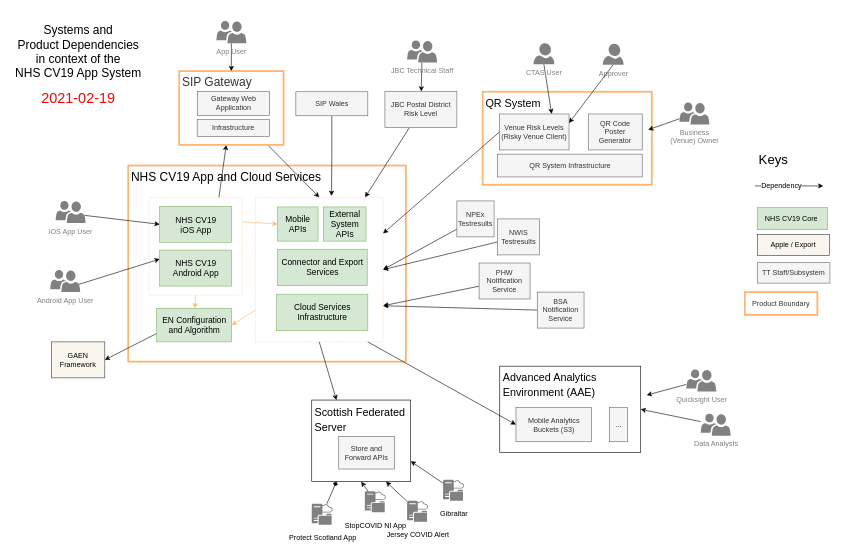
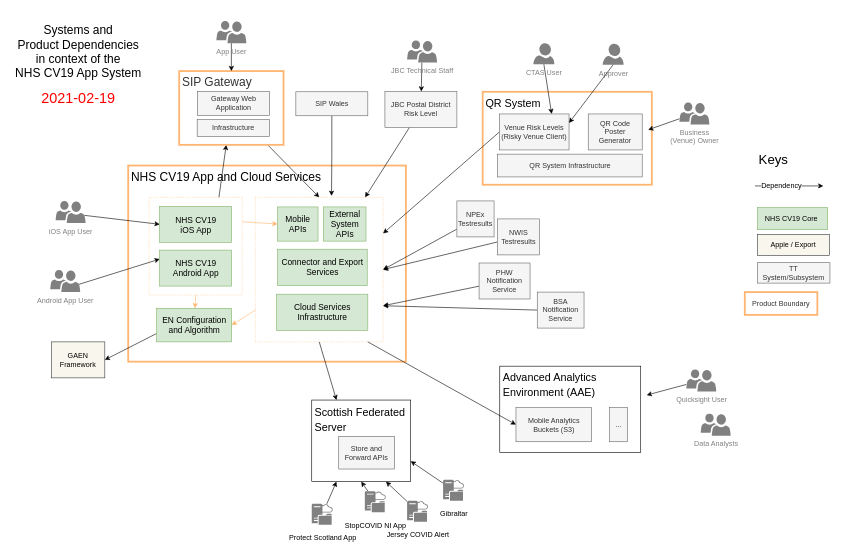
(794, 273) -> (794, 273)
(671, 416) -> none
(334, 487) -> (334, 487)
